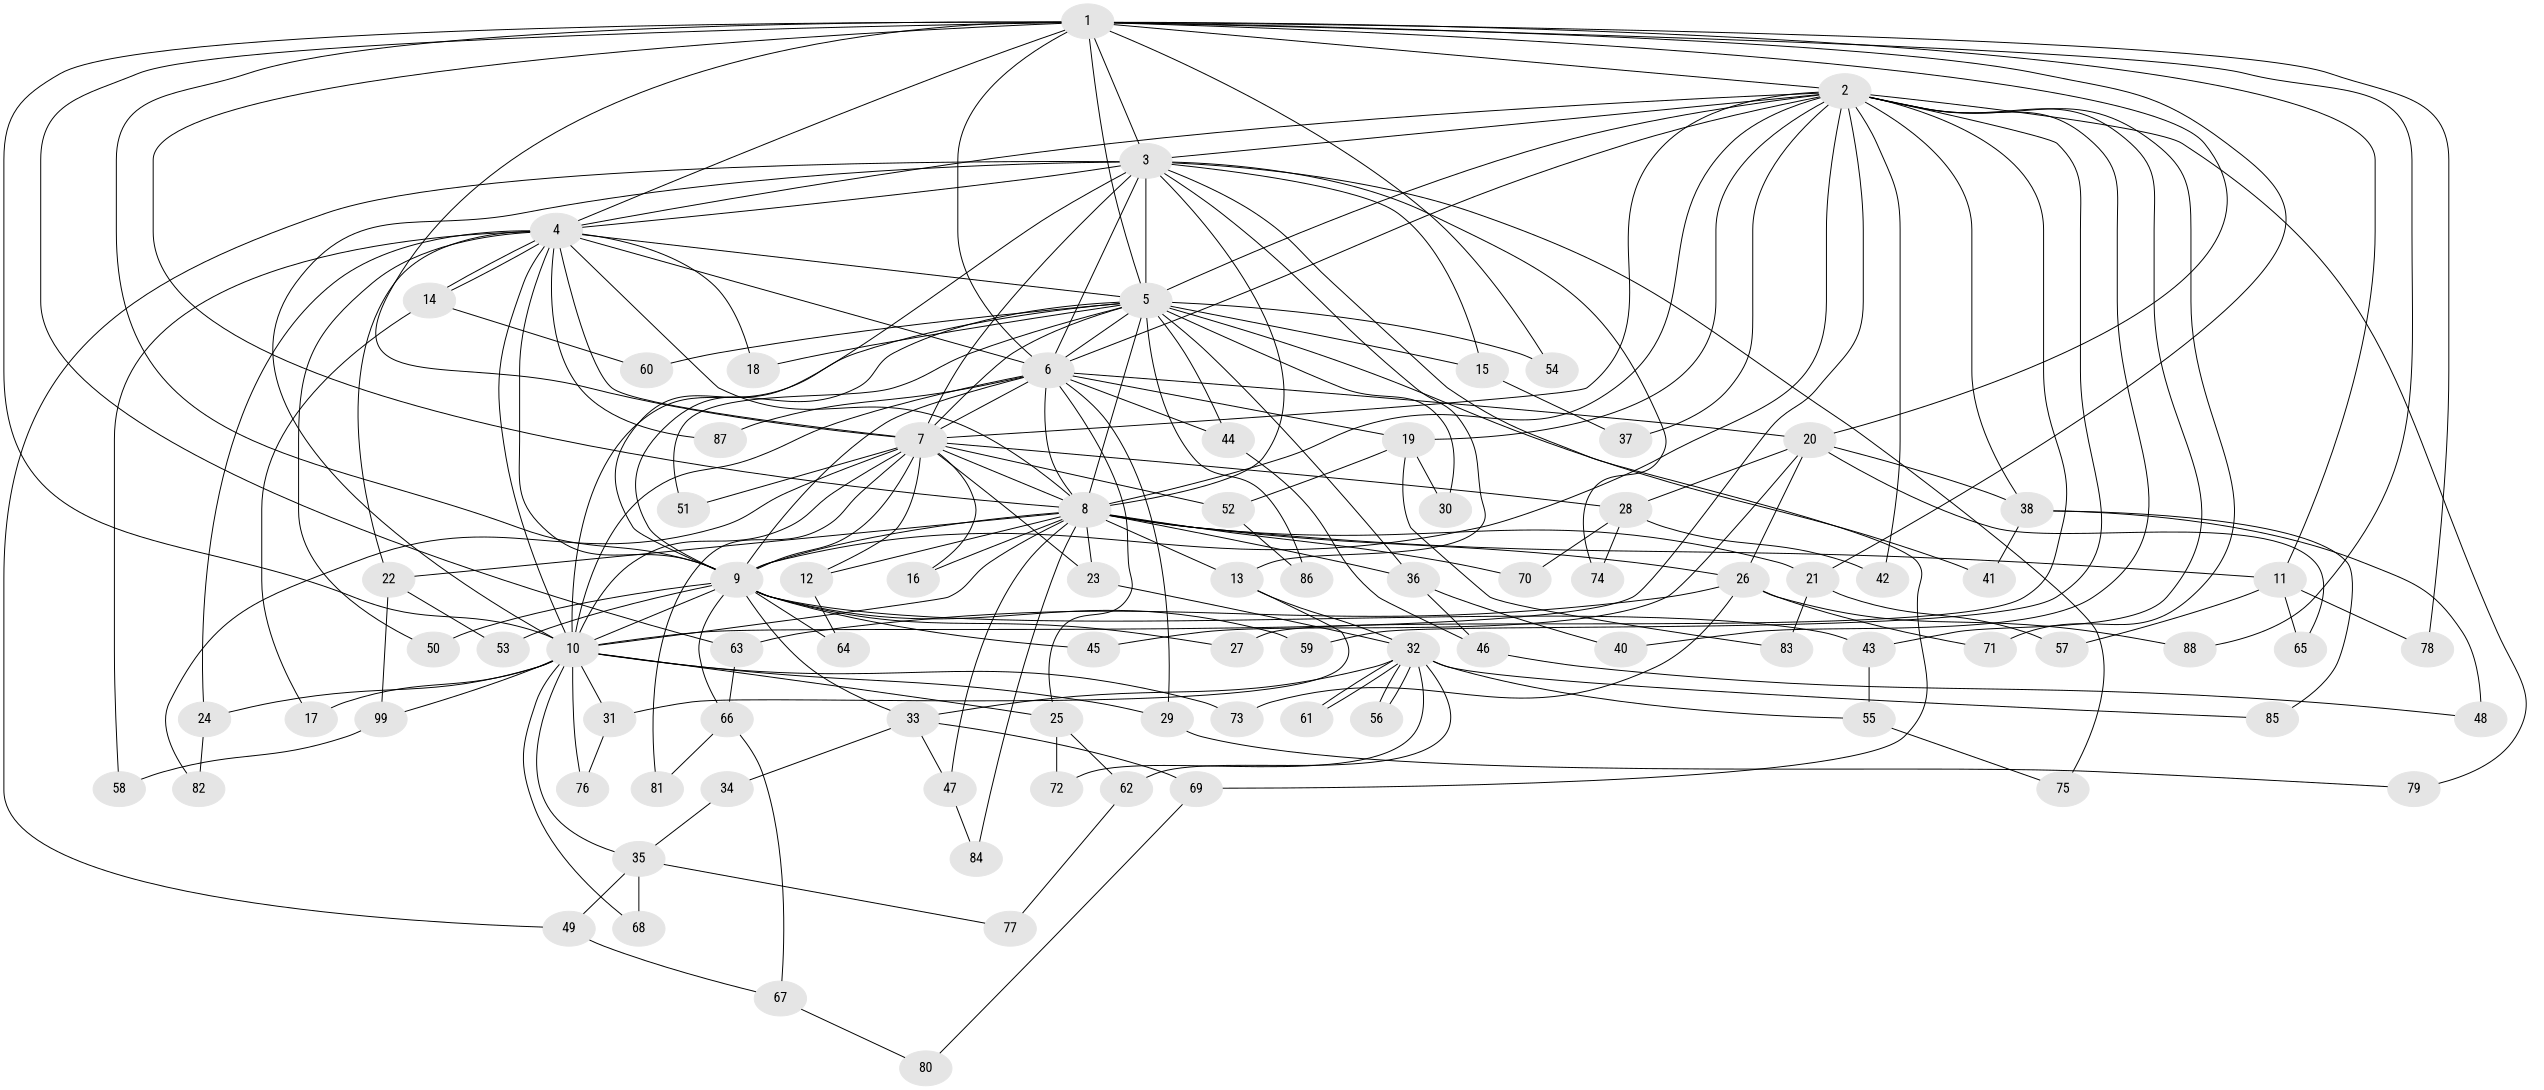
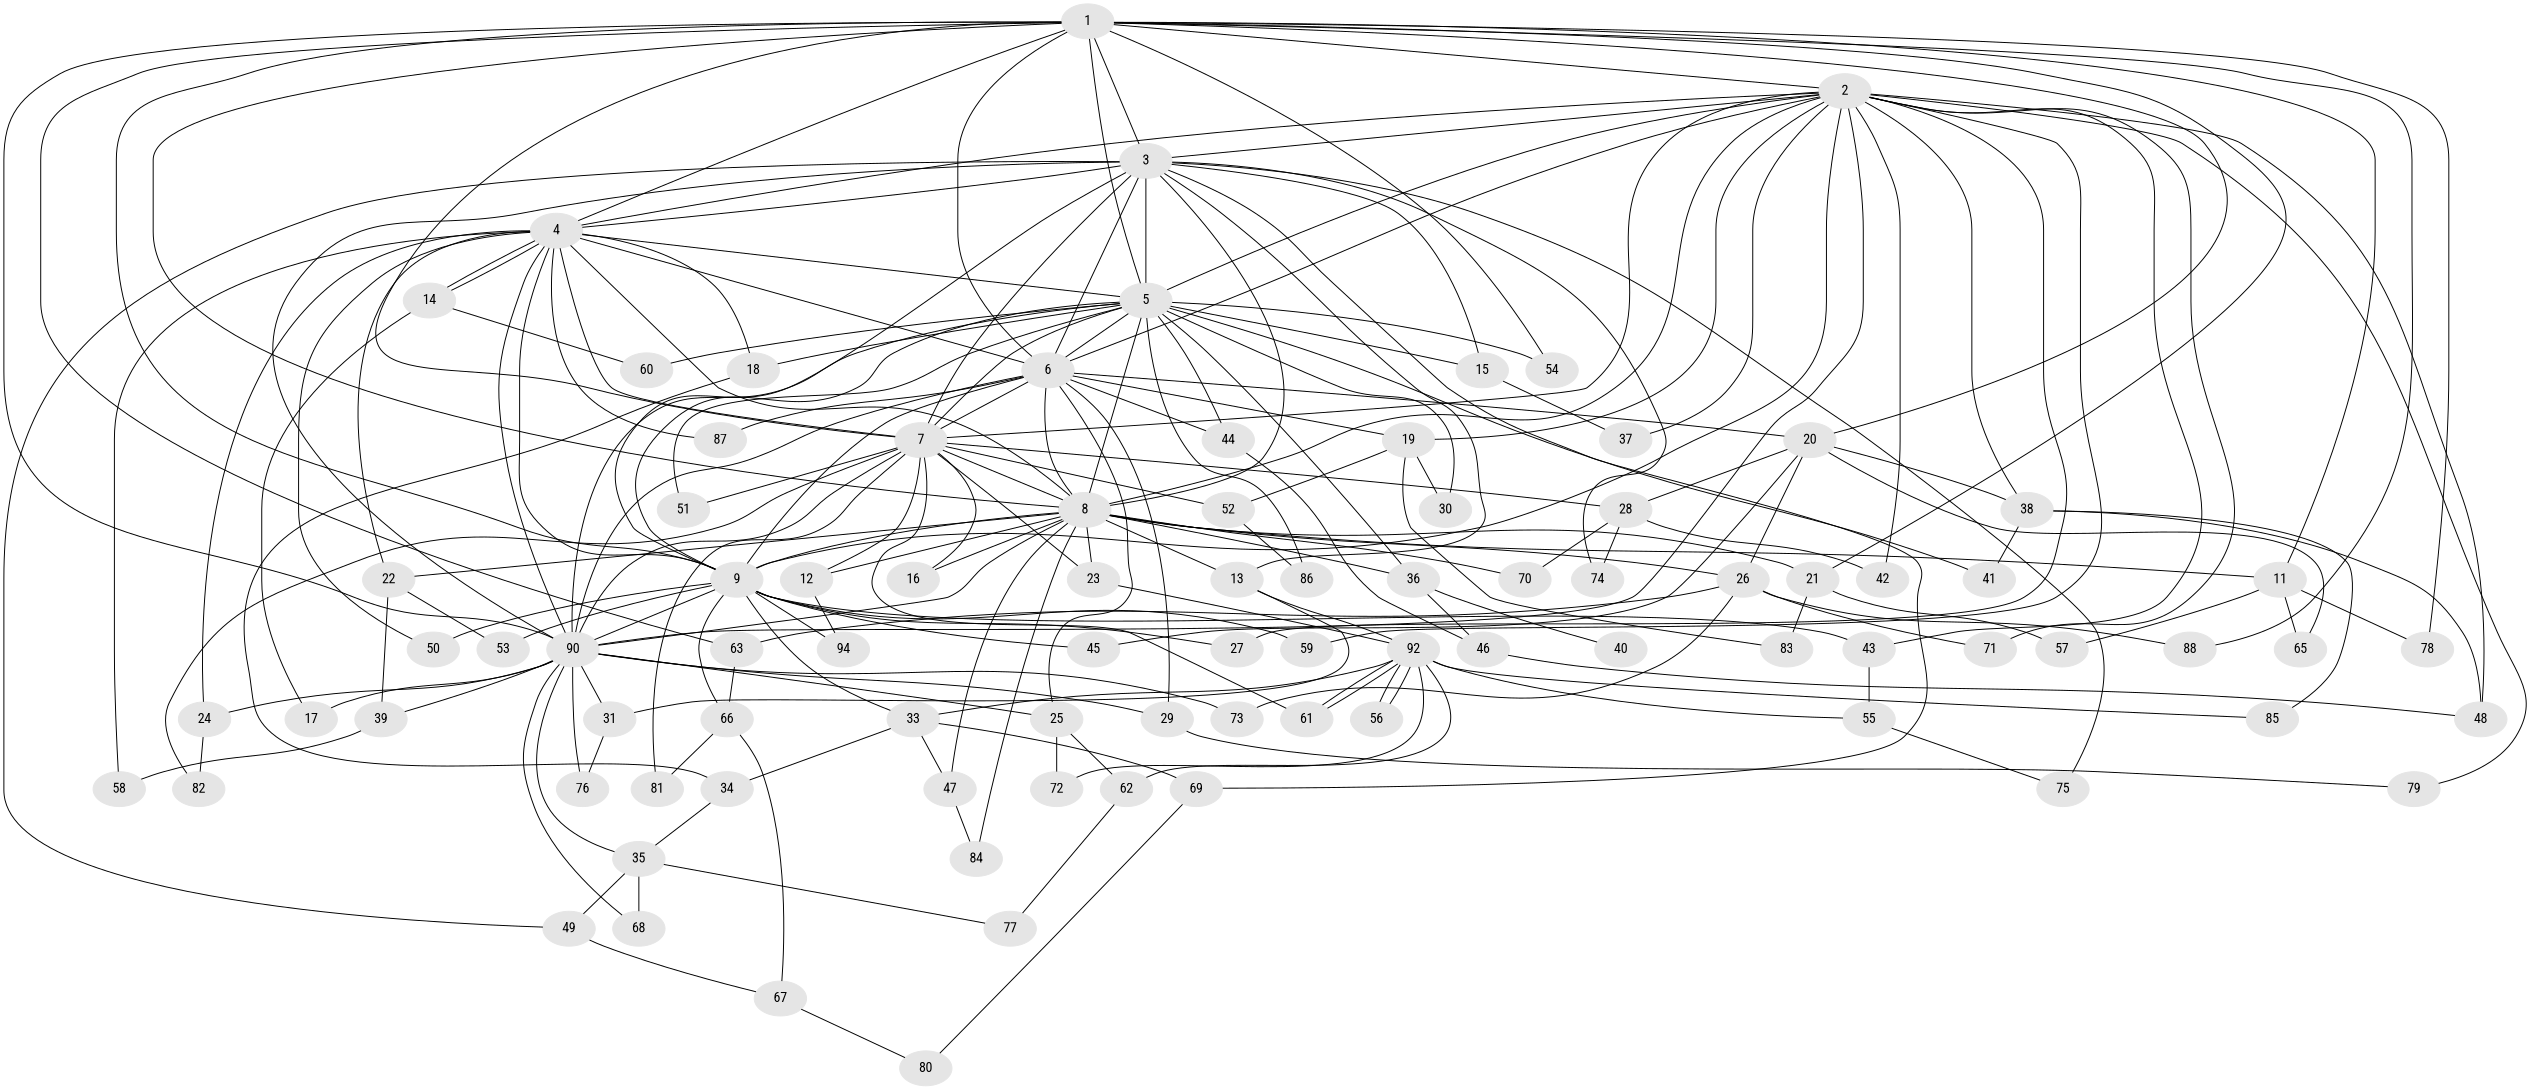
(2147, 484) -> (2341, 227)
(863, 525) -> (878, 597)
none -> (246, 617)
(573, 650) -> (573, 650)
(843, 650) -> (843, 650)
(1413, 650) -> (1413, 650)
(381, 719) -> (381, 719)
